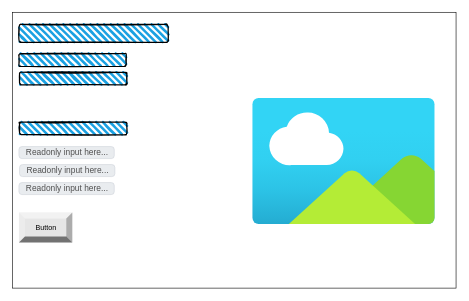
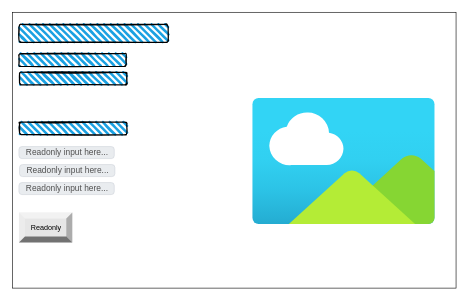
(46, 228) -> (46, 228)
